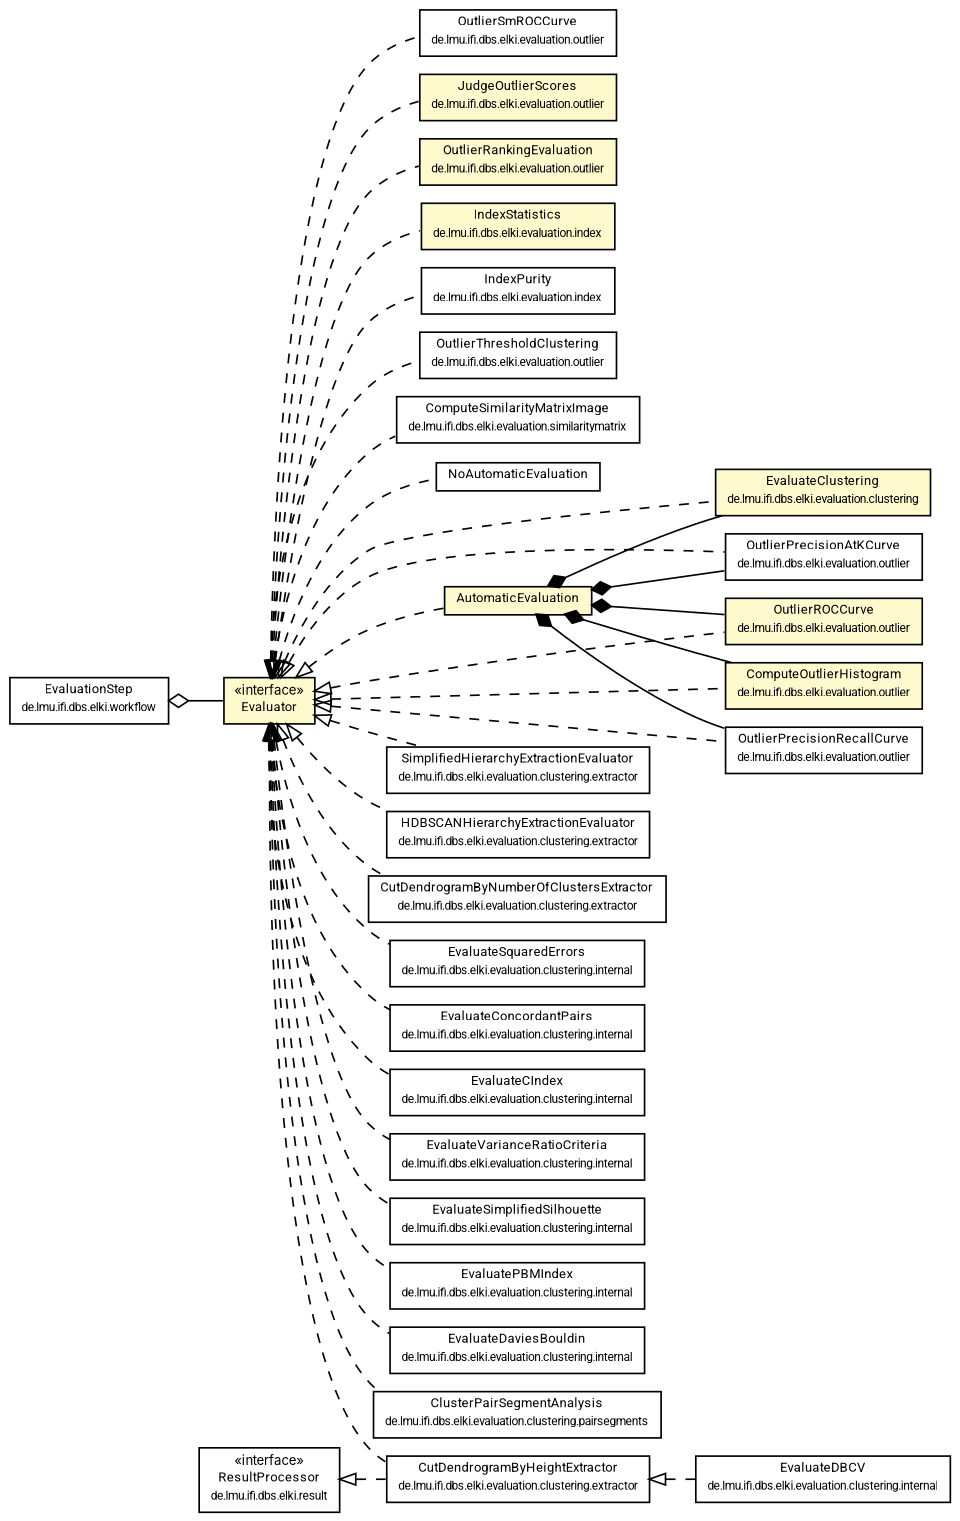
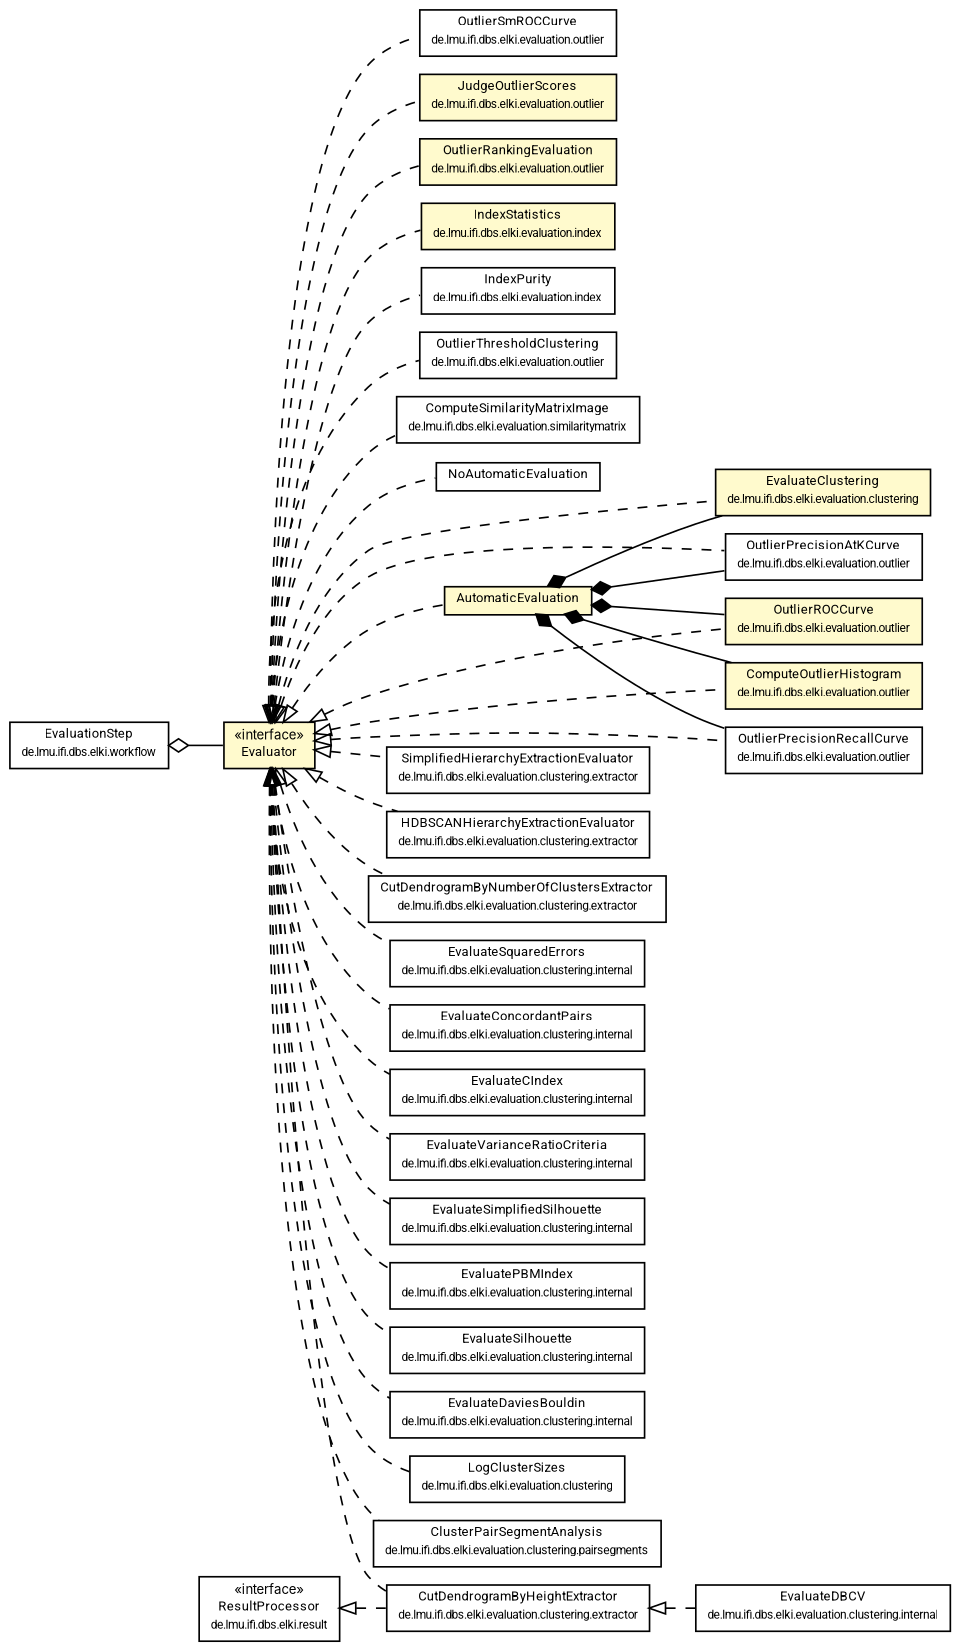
none -> (517, 1350)
none -> (517, 1479)
